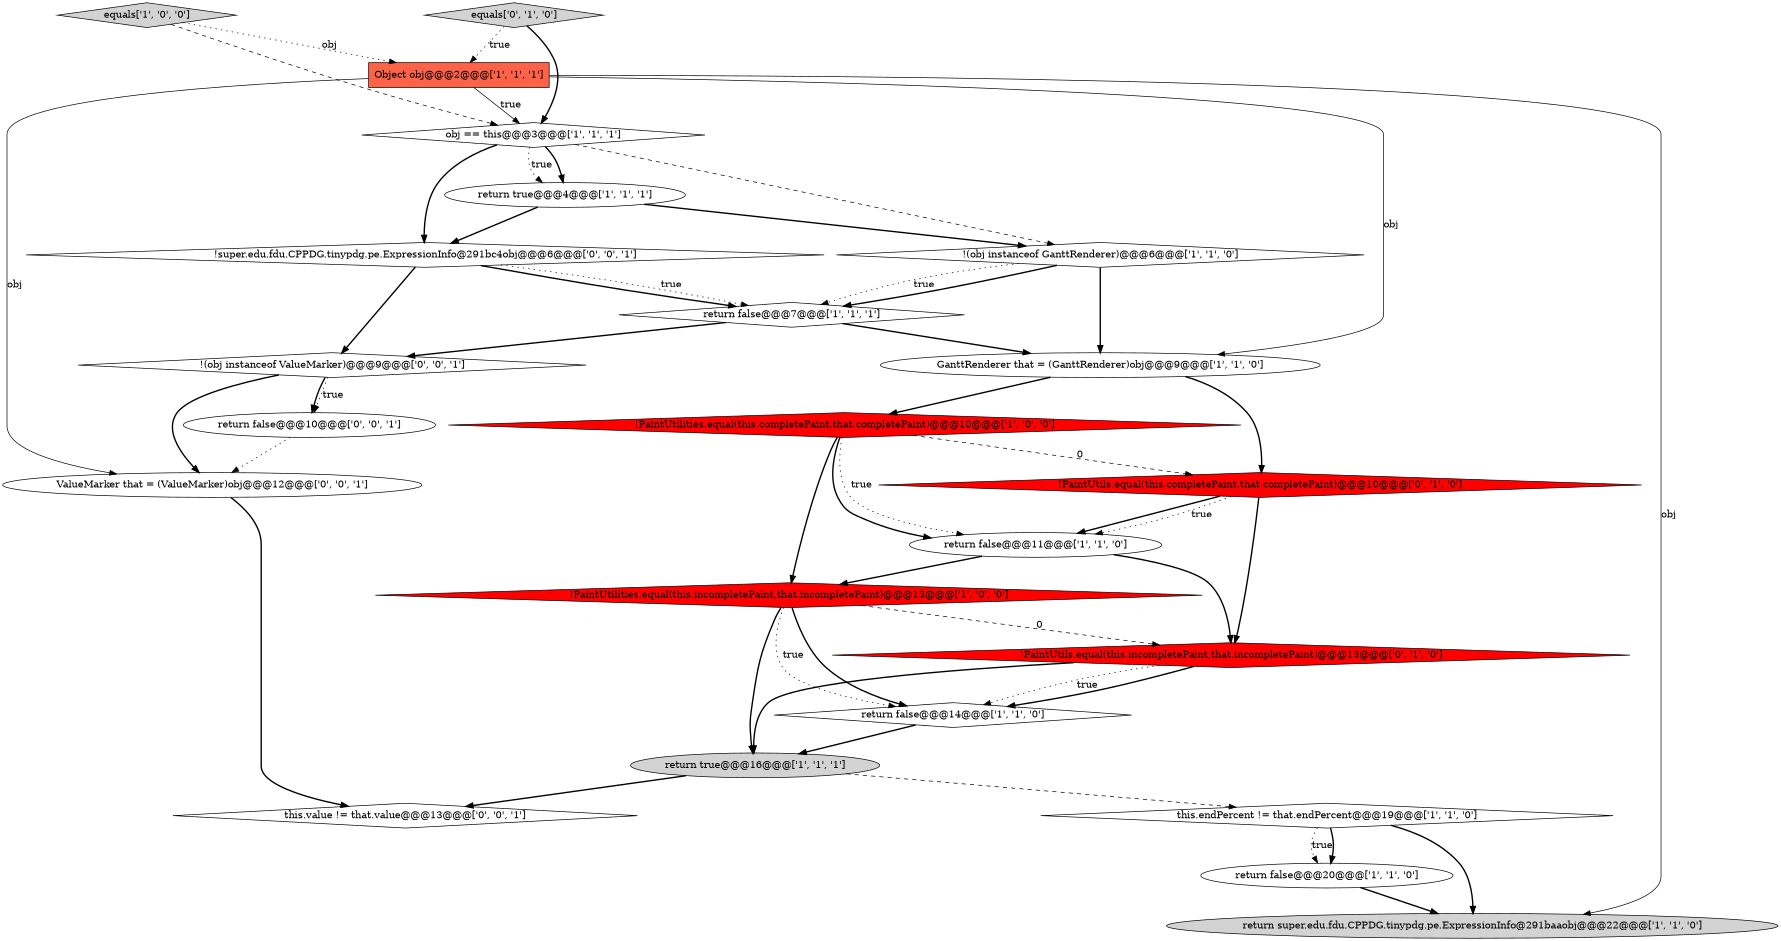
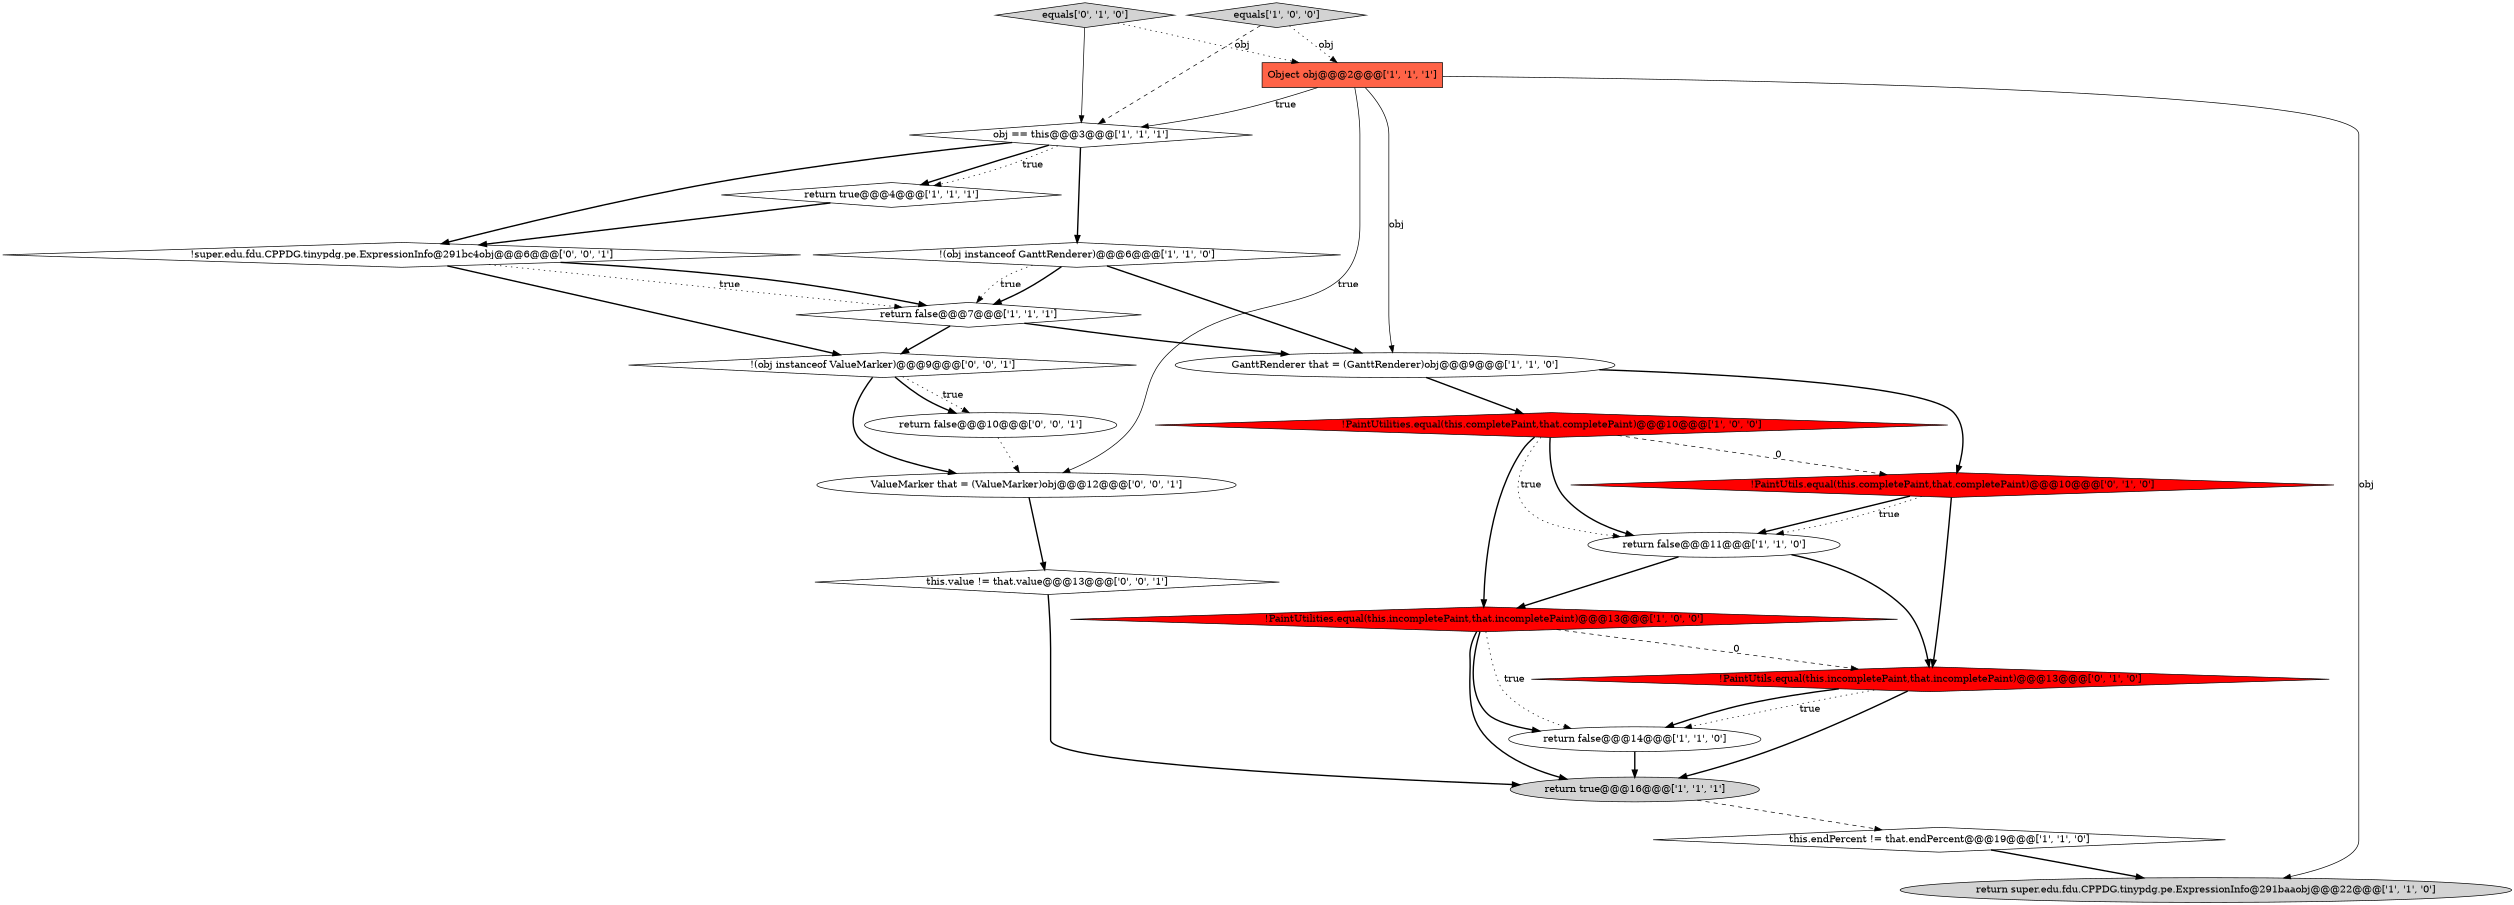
(500, 45) -> (1242, 45)
(557, 67) -> (1083, 72)
(811, 194) -> (1079, 191)
(565, 195) -> (891, 195)
(831, 225) -> none
(15, 285) -> (1349, 285)
(953, 715) -> (1635, 739)
(579, 791) -> (1207, 767)
(1327, 876) -> none
